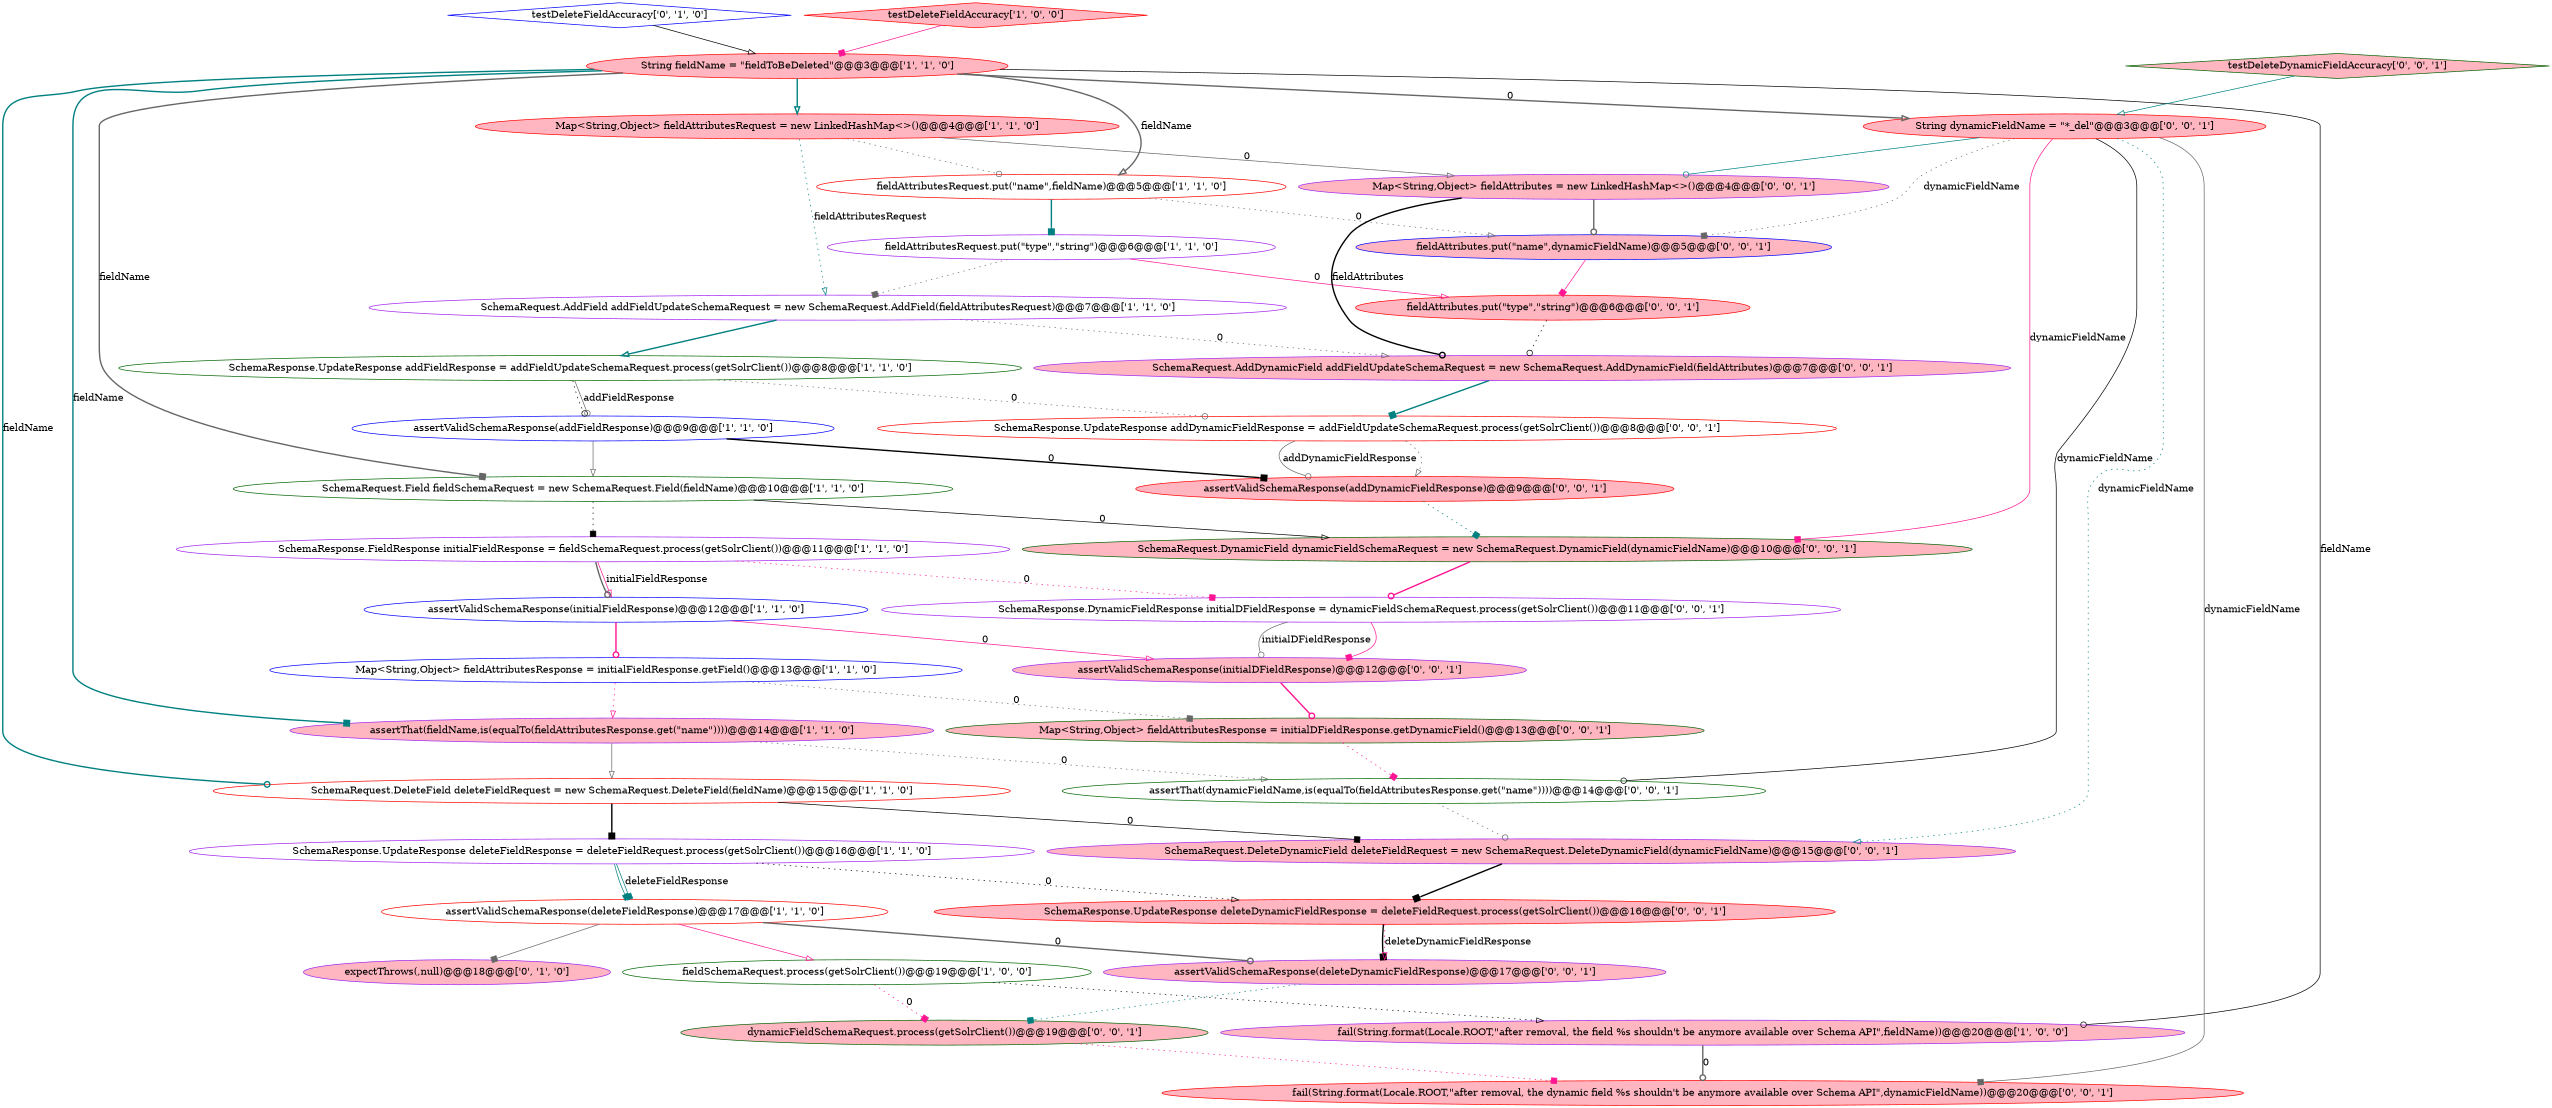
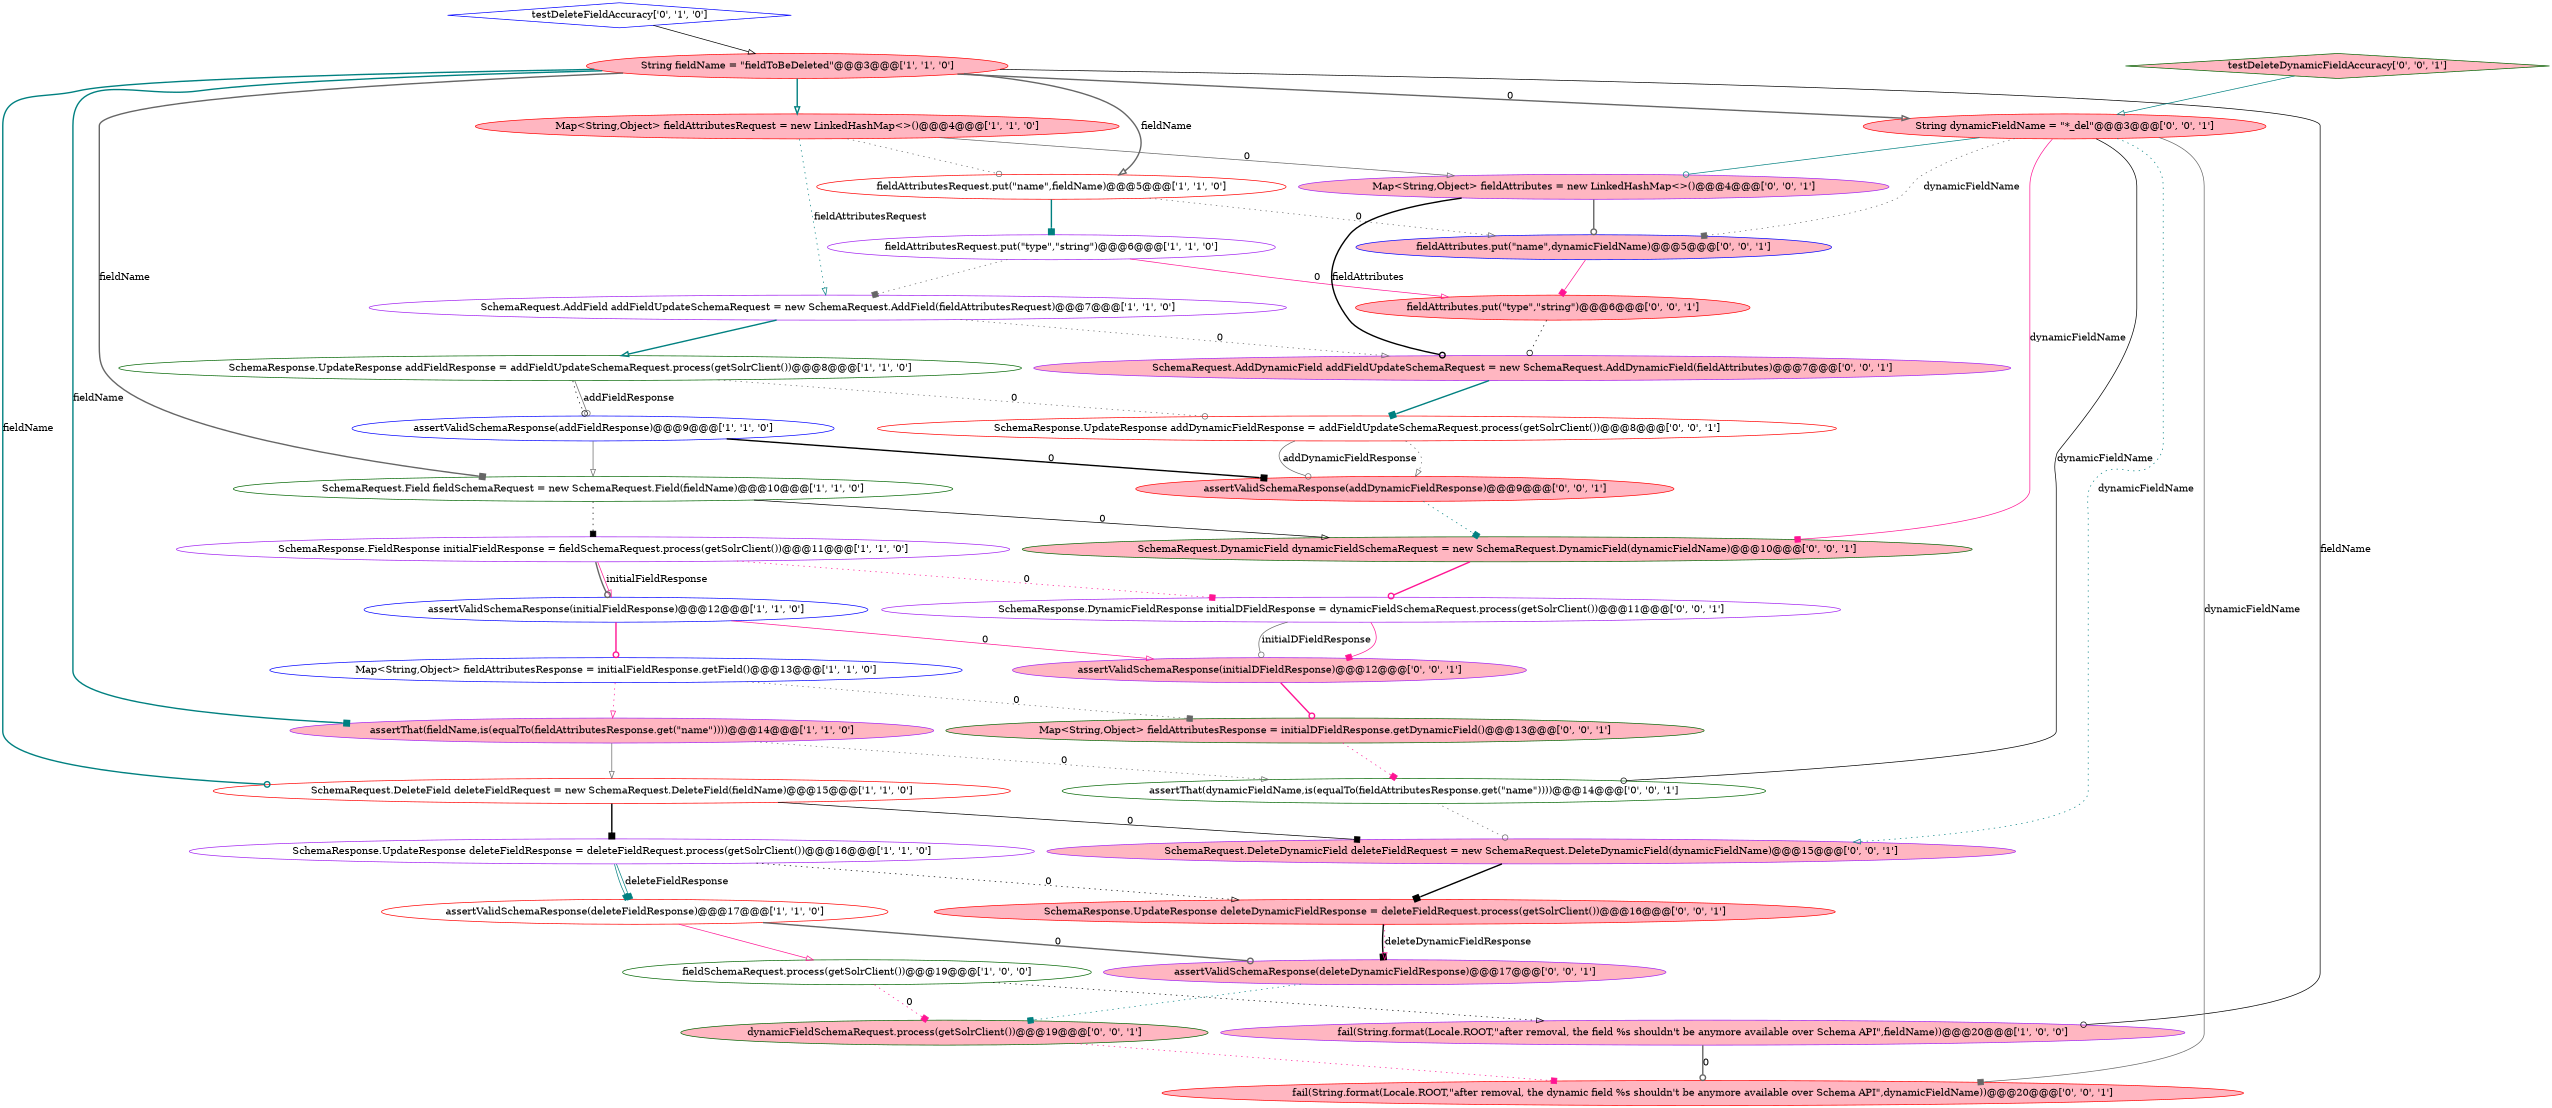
(976, 15) -> none
(457, 972) -> none
